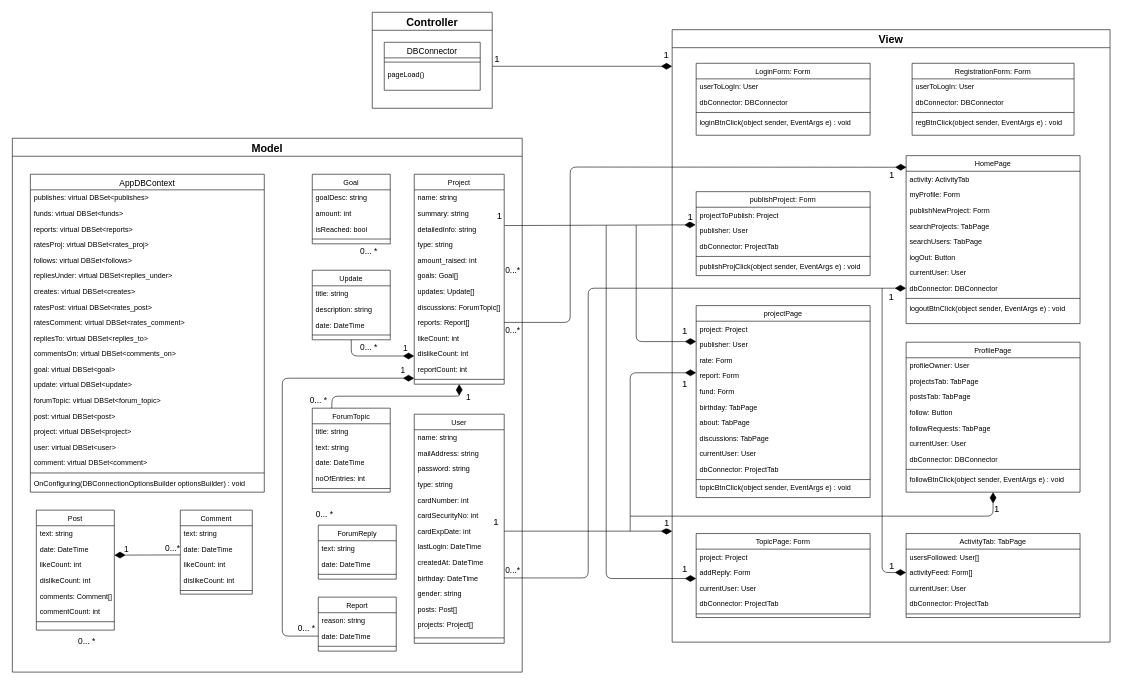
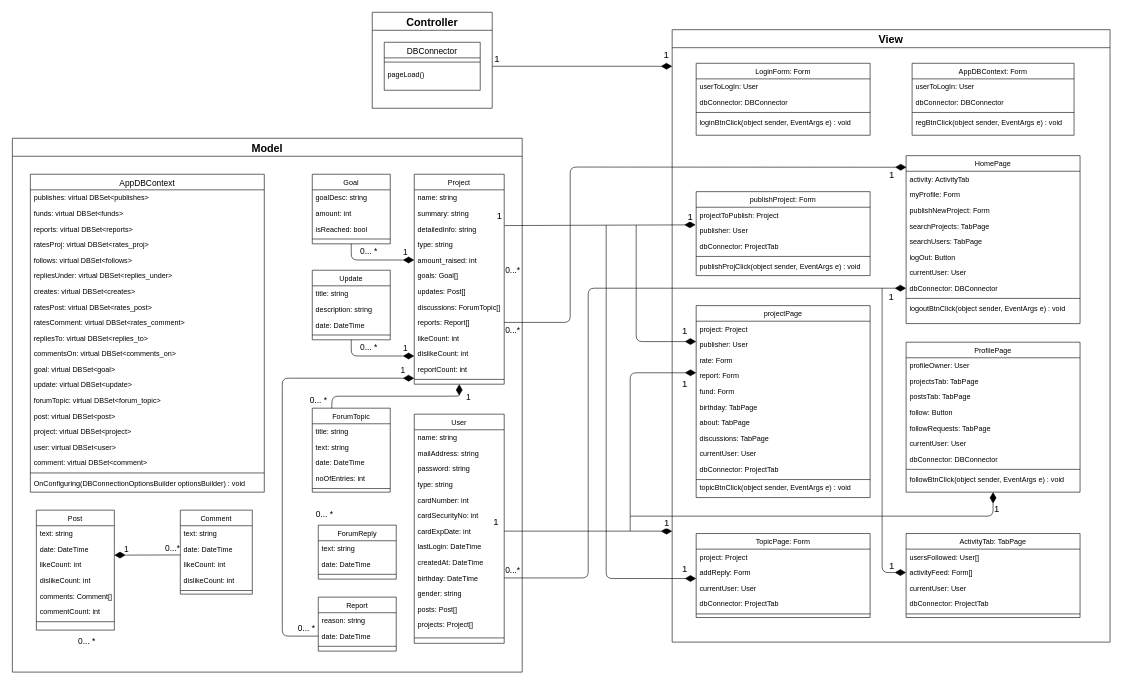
(993, 71) -> (993, 71)
none -> (351, 255)
(450, 292) -> (446, 292)
